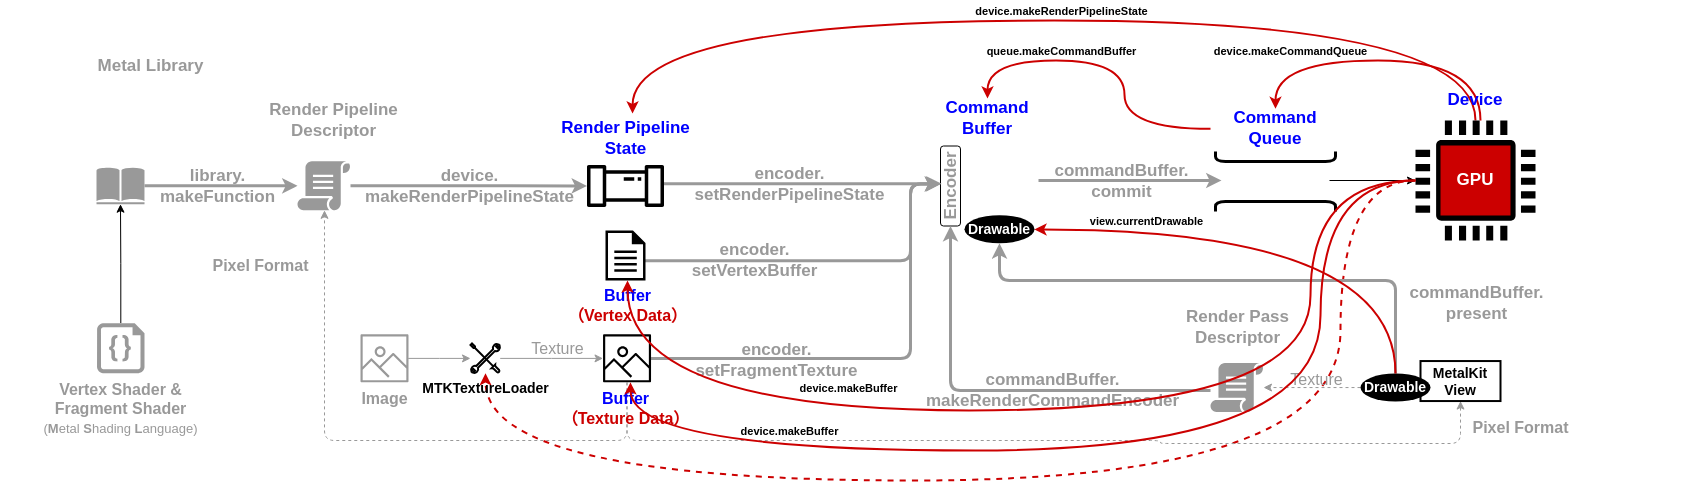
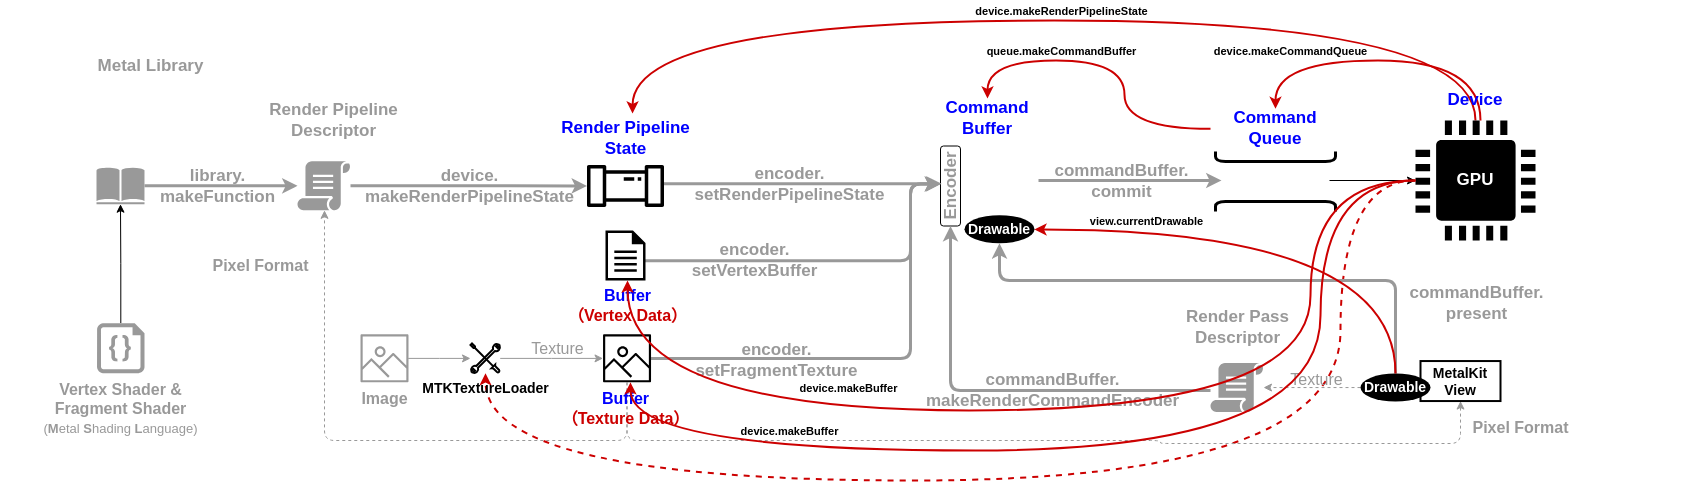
(1476, 181) -> (1476, 181)
